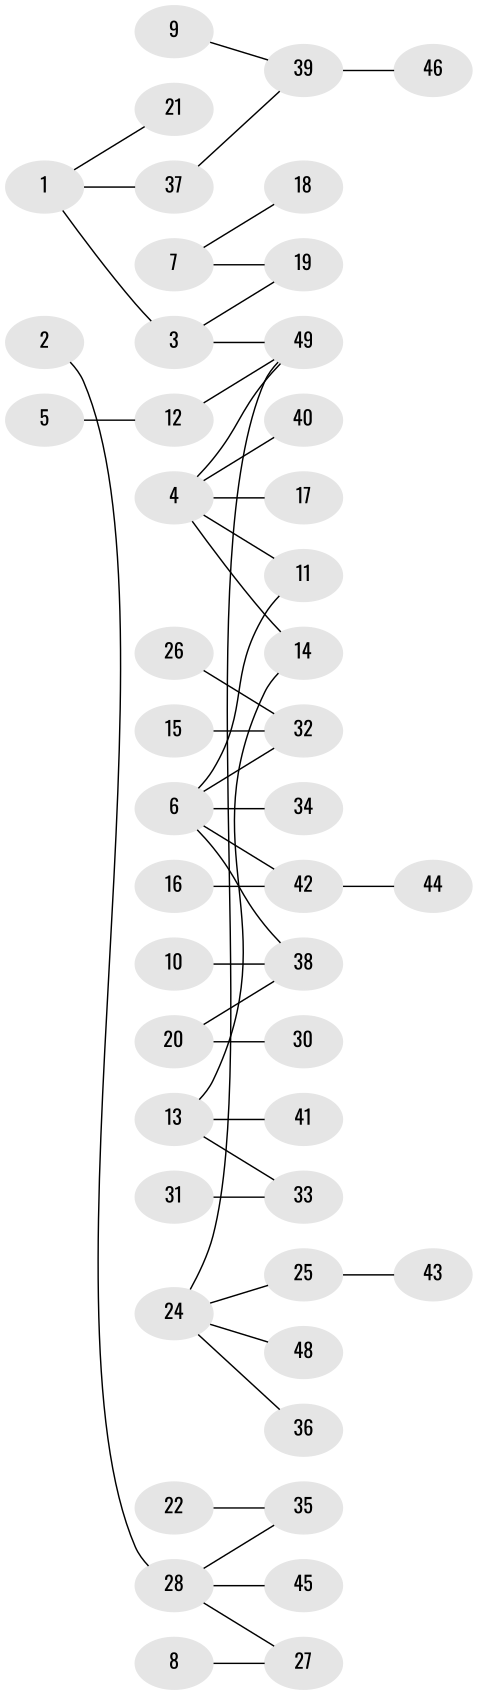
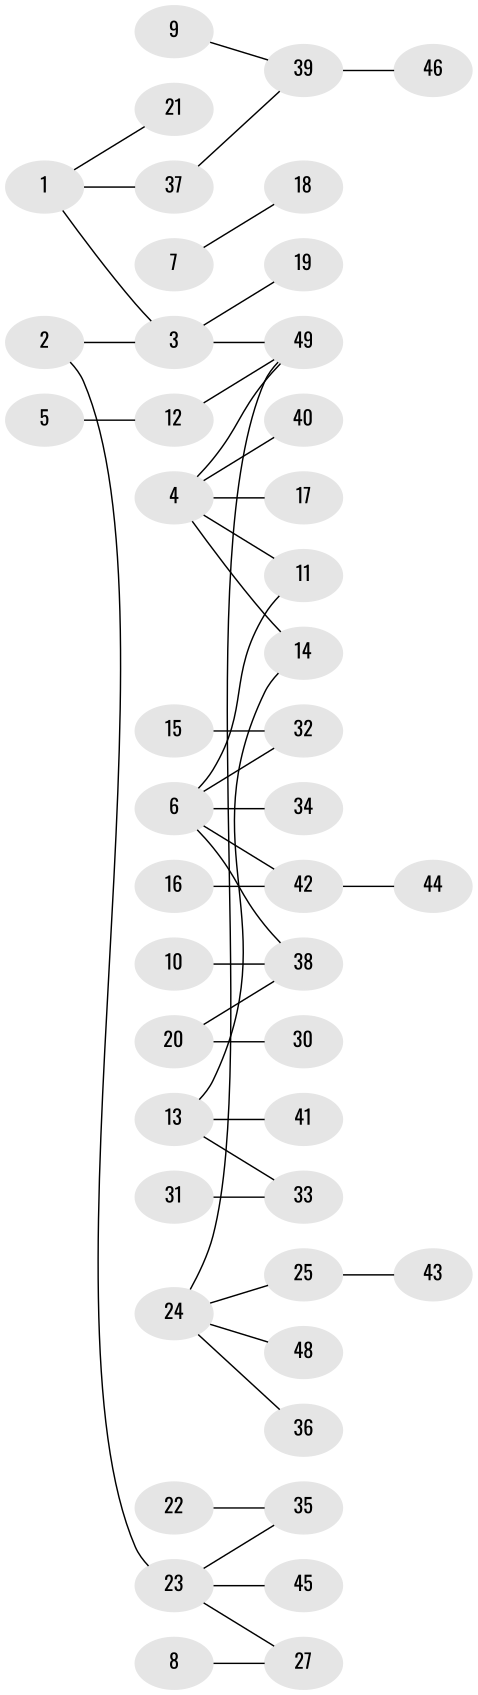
(239, 265) -> none
none -> (110, 342)
(174, 653) -> none
(174, 1586) -> (174, 1586)
